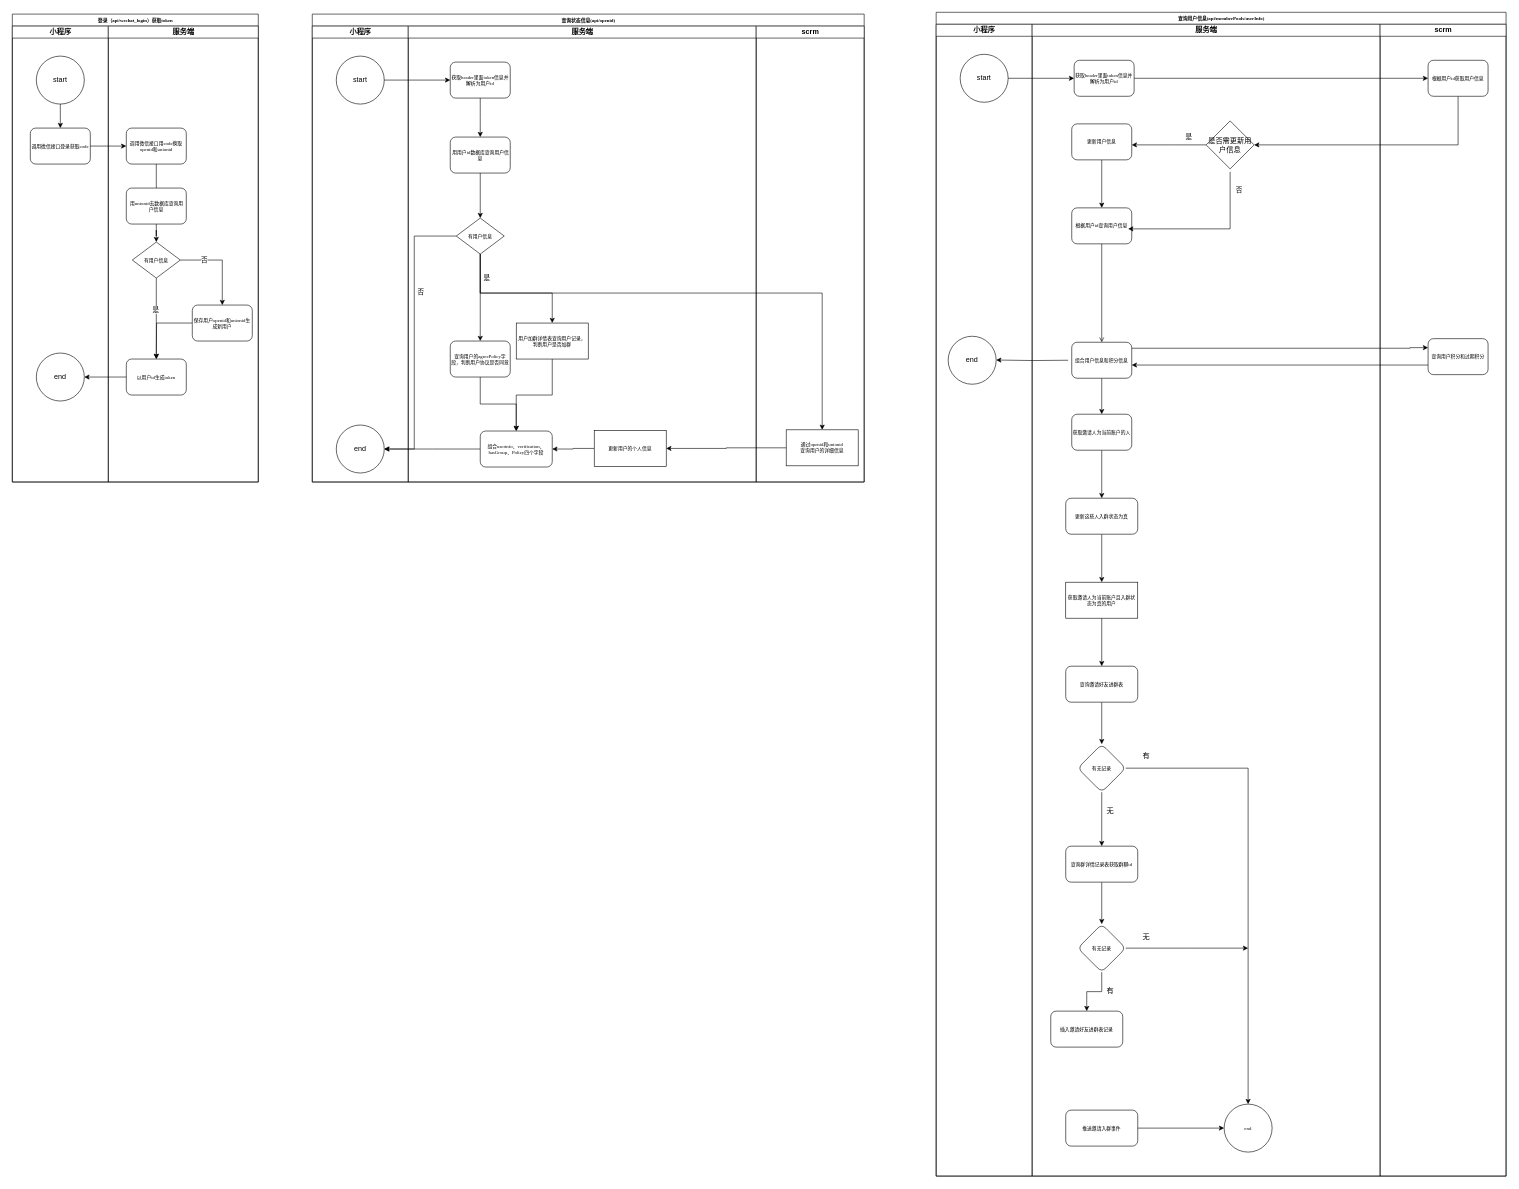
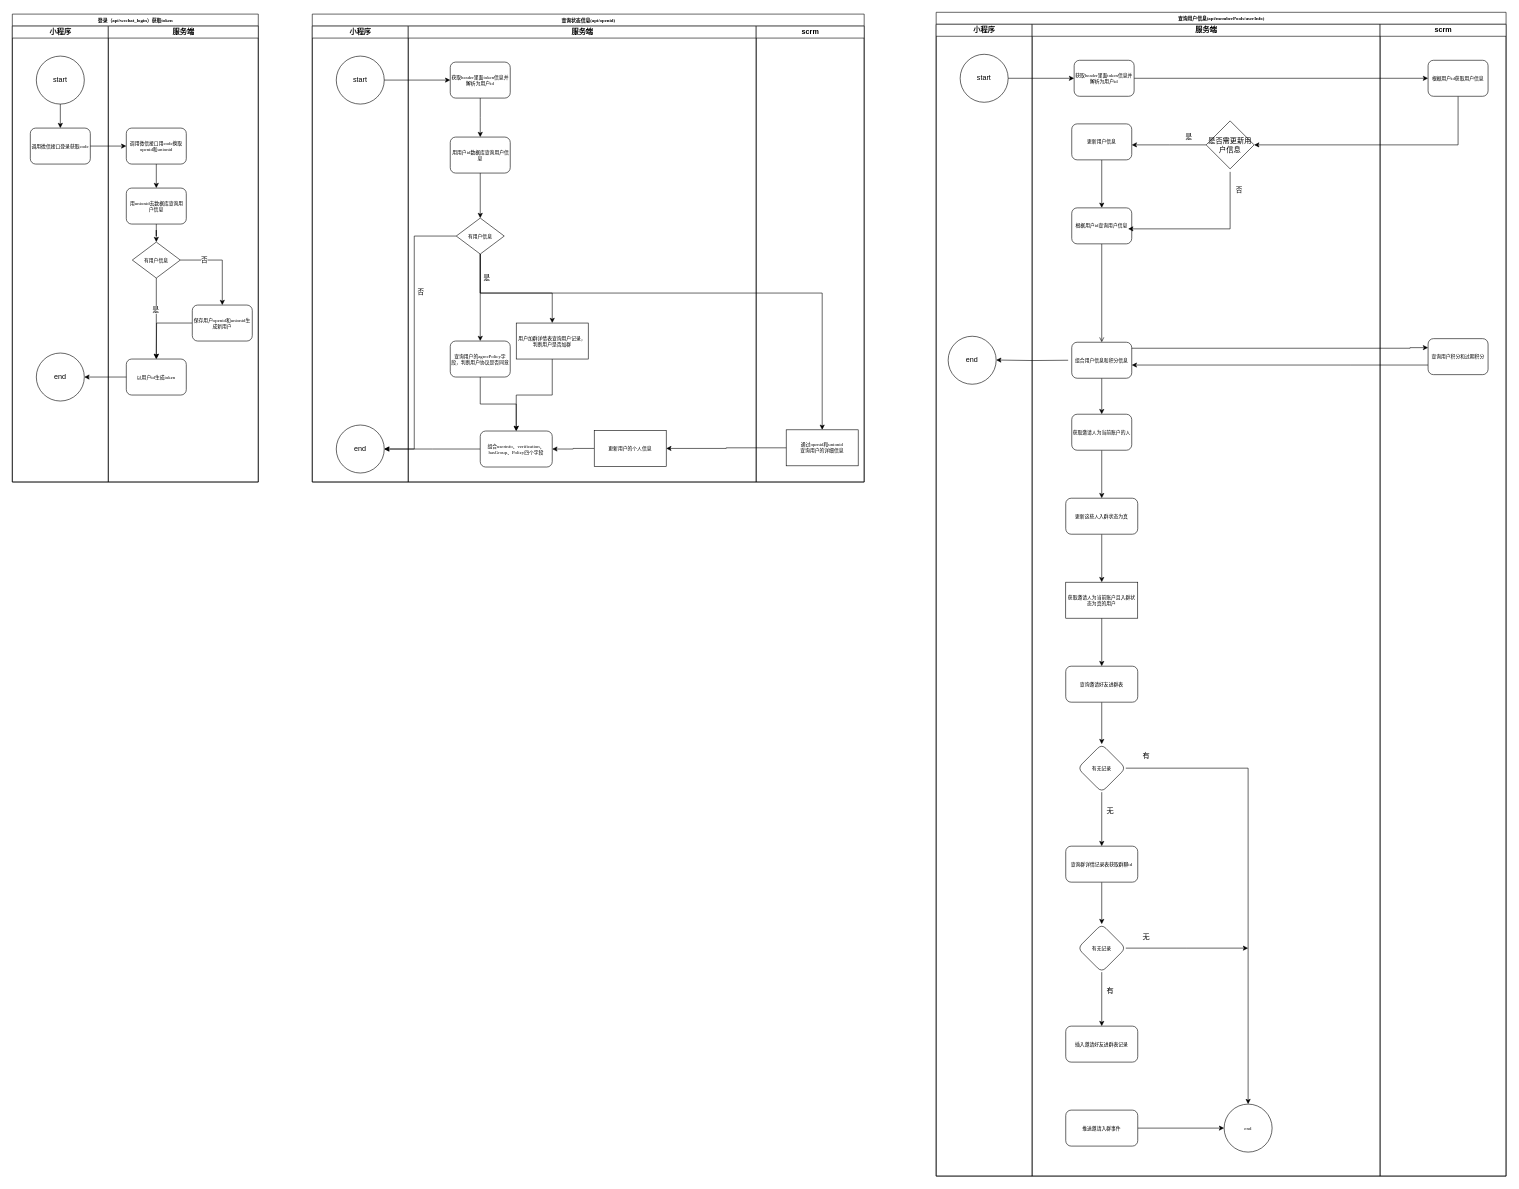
(156, 184) -> (156, 182)
(1087, 1029) -> (1102, 1044)
